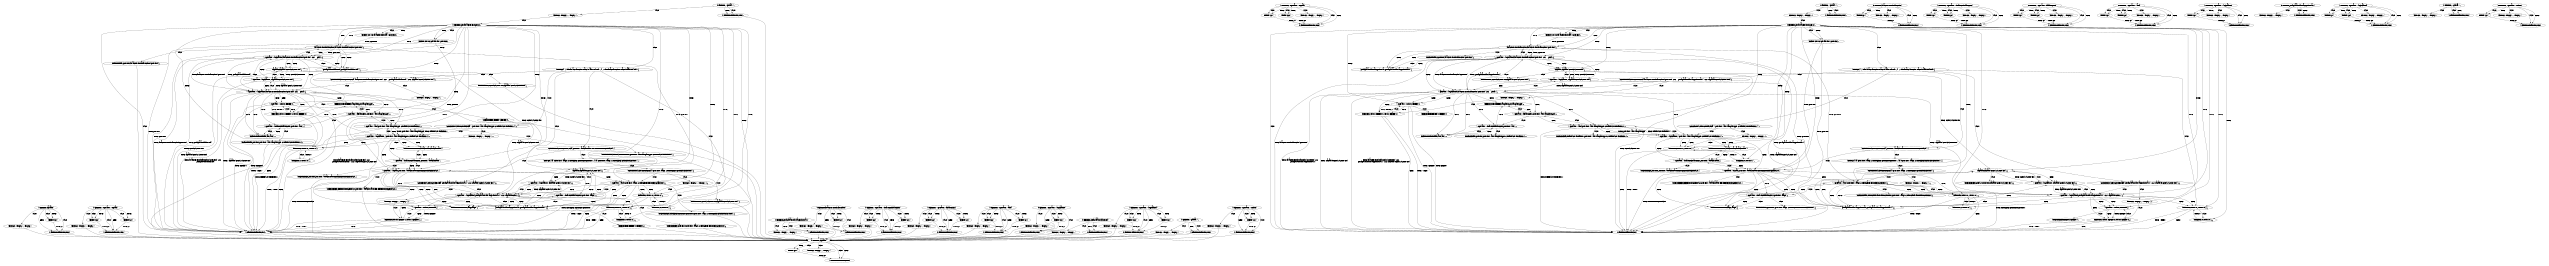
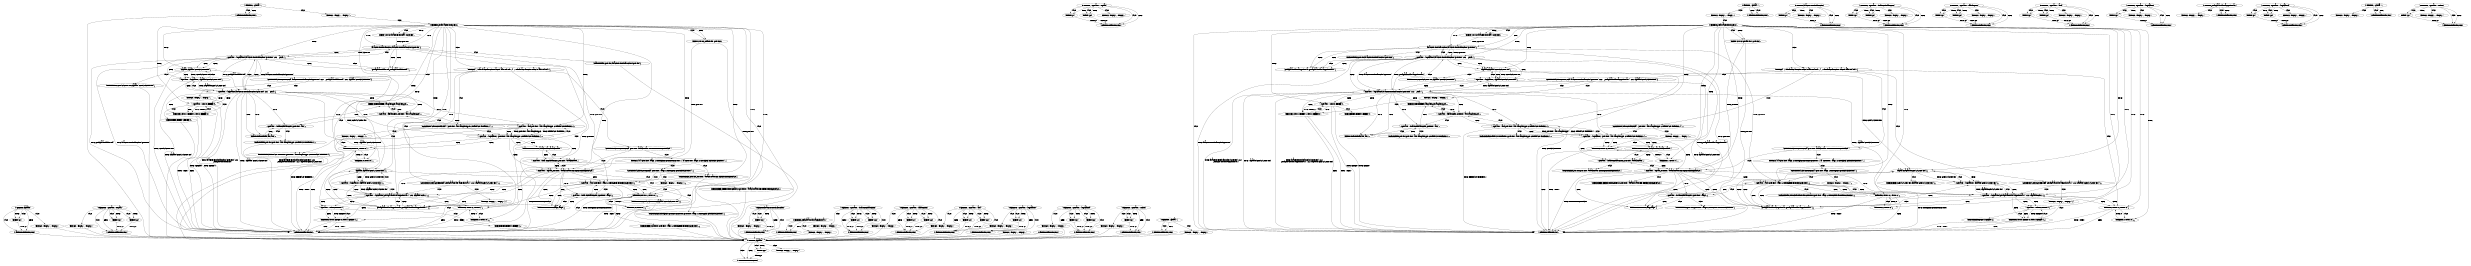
(1095, 220) -> none
